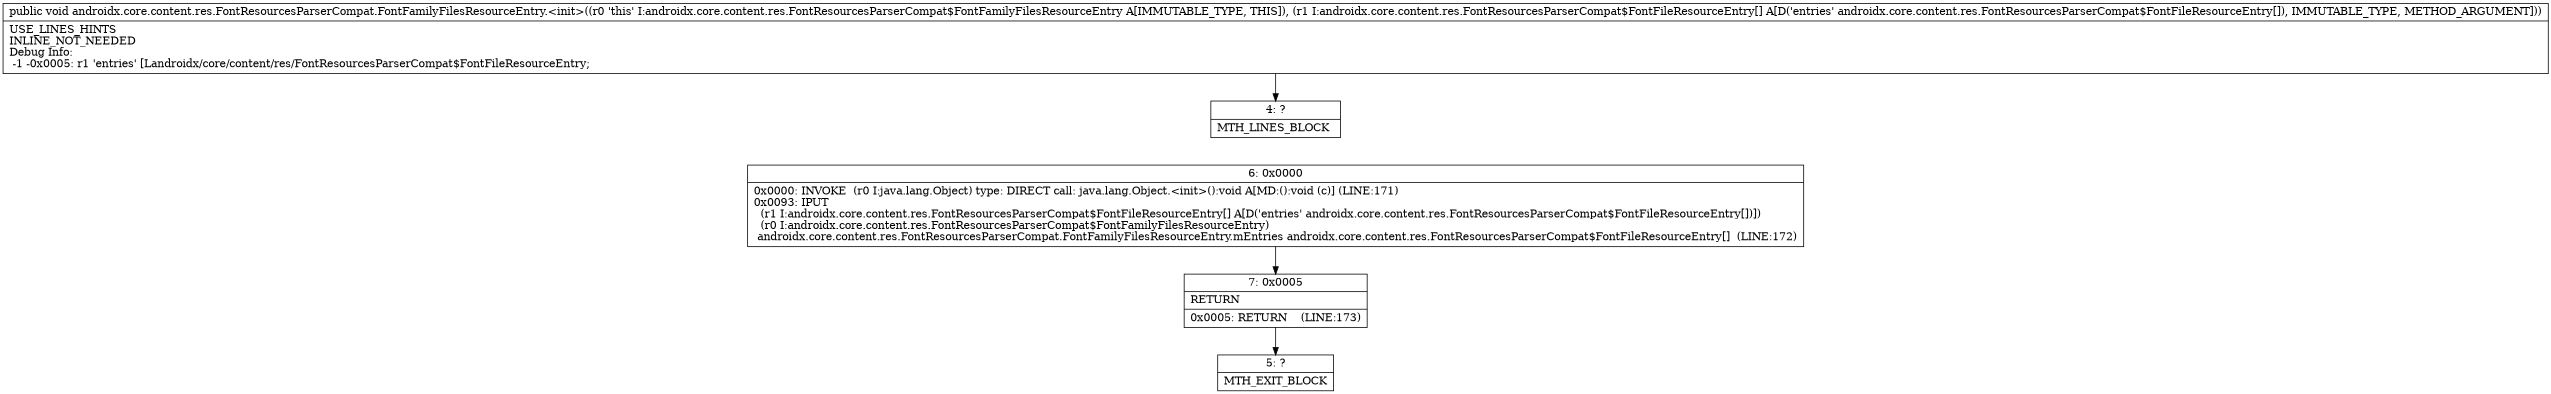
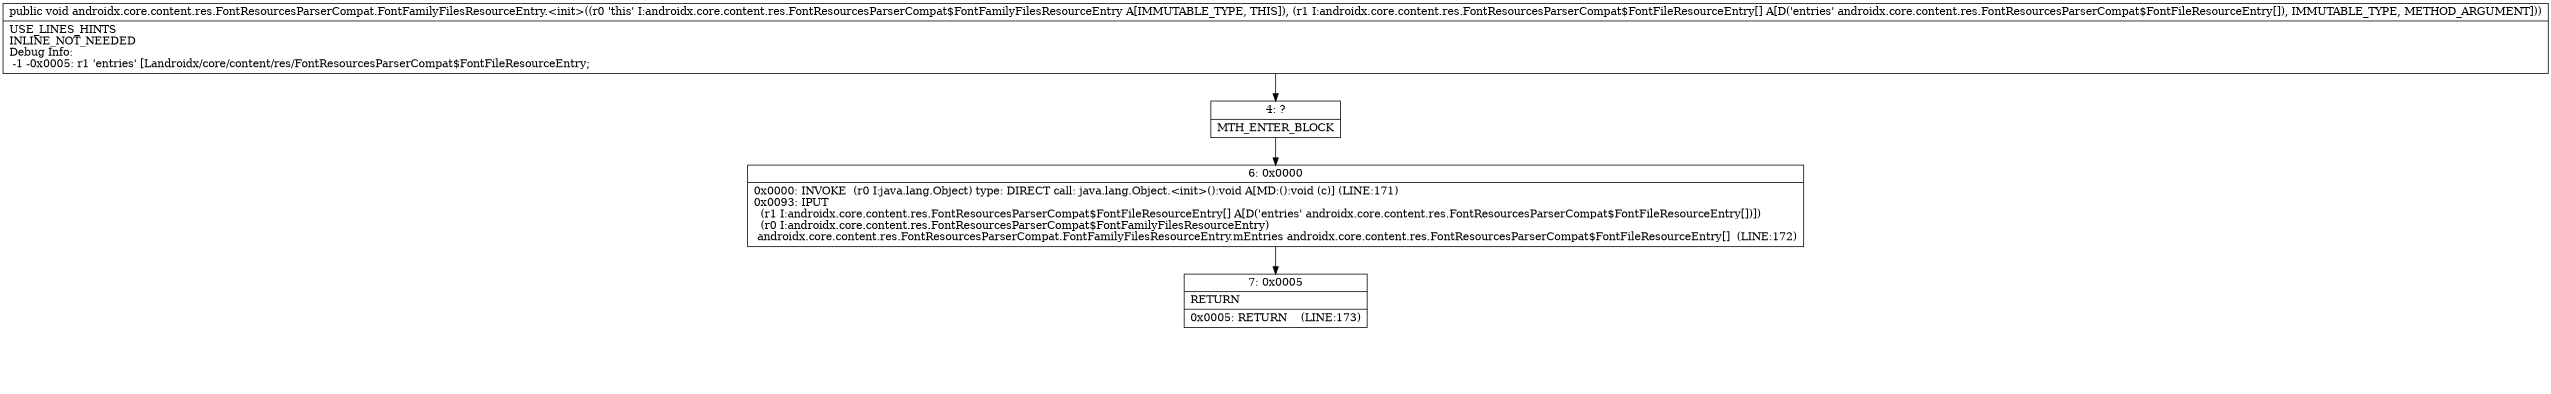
(1273, 128) -> (1276, 128)
none -> (1276, 148)
(1276, 373) -> none
